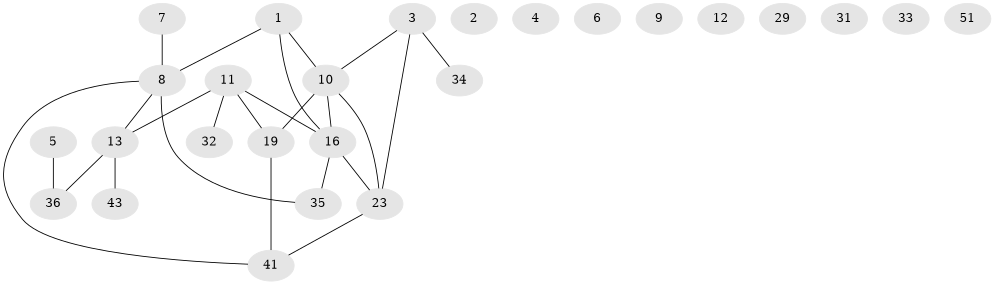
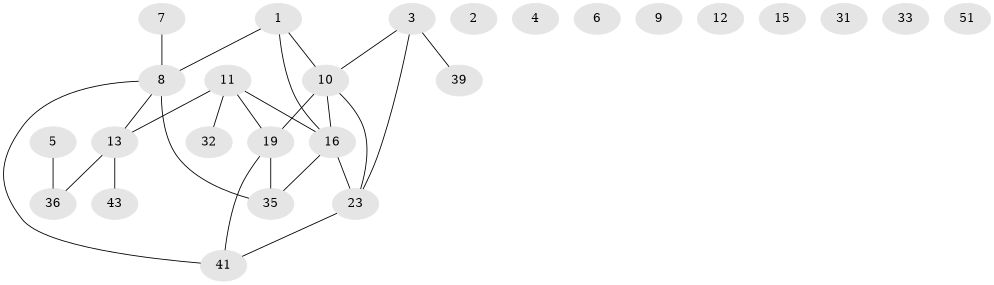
none -> (782, 19)
(783, 19) -> none
(460, 81) -> (459, 81)
none -> (271, 173)
